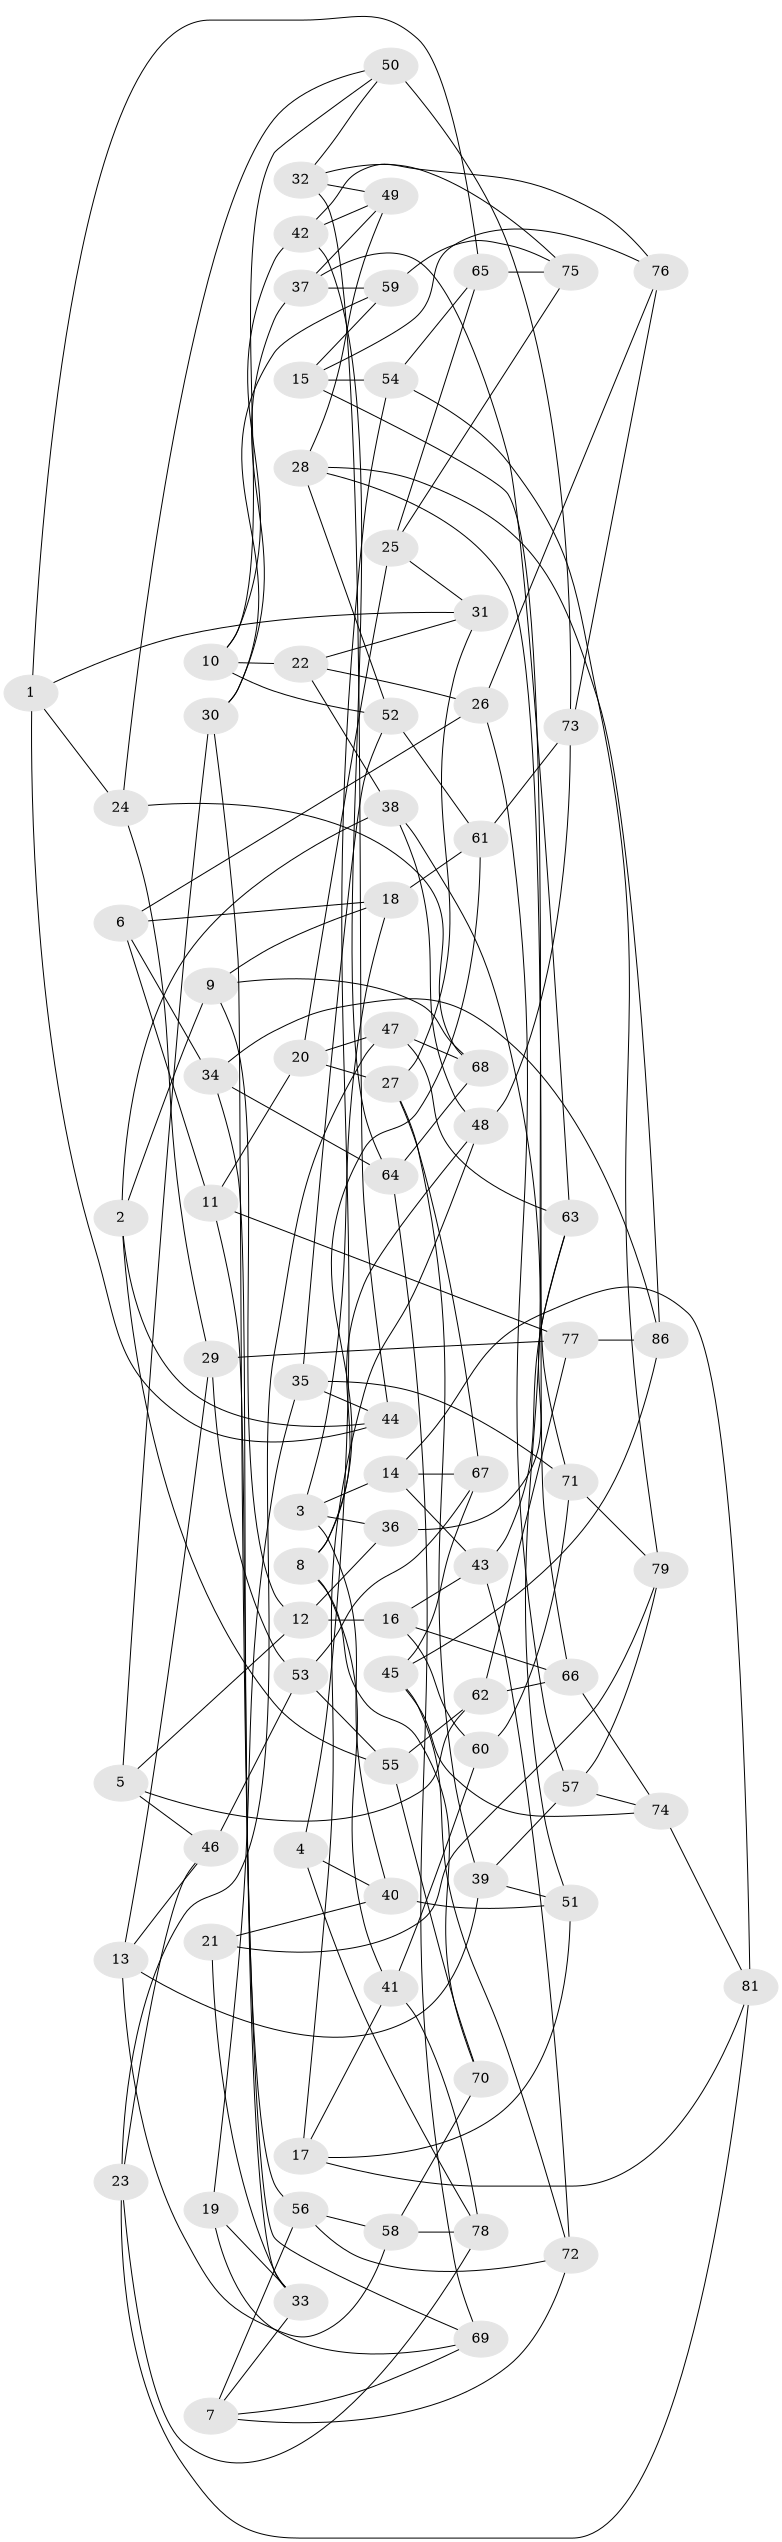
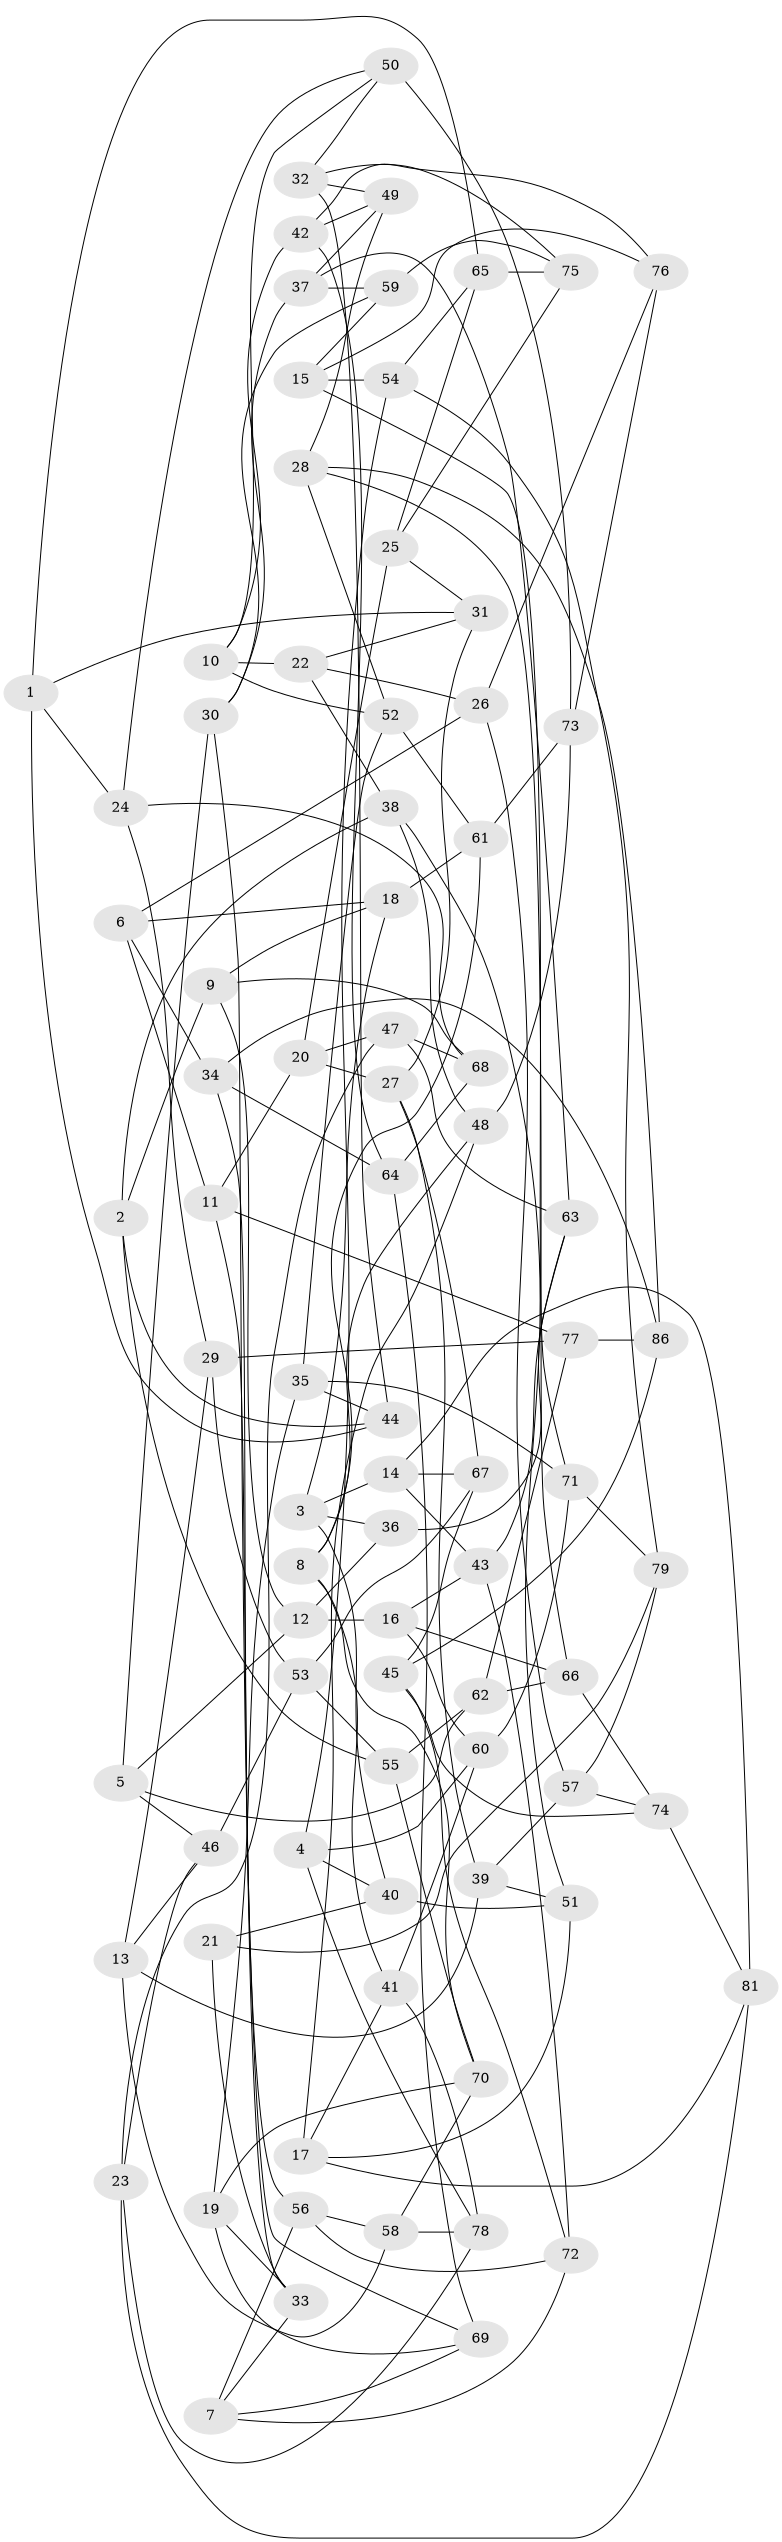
none -> (415, 1828)
none -> (315, 2113)
